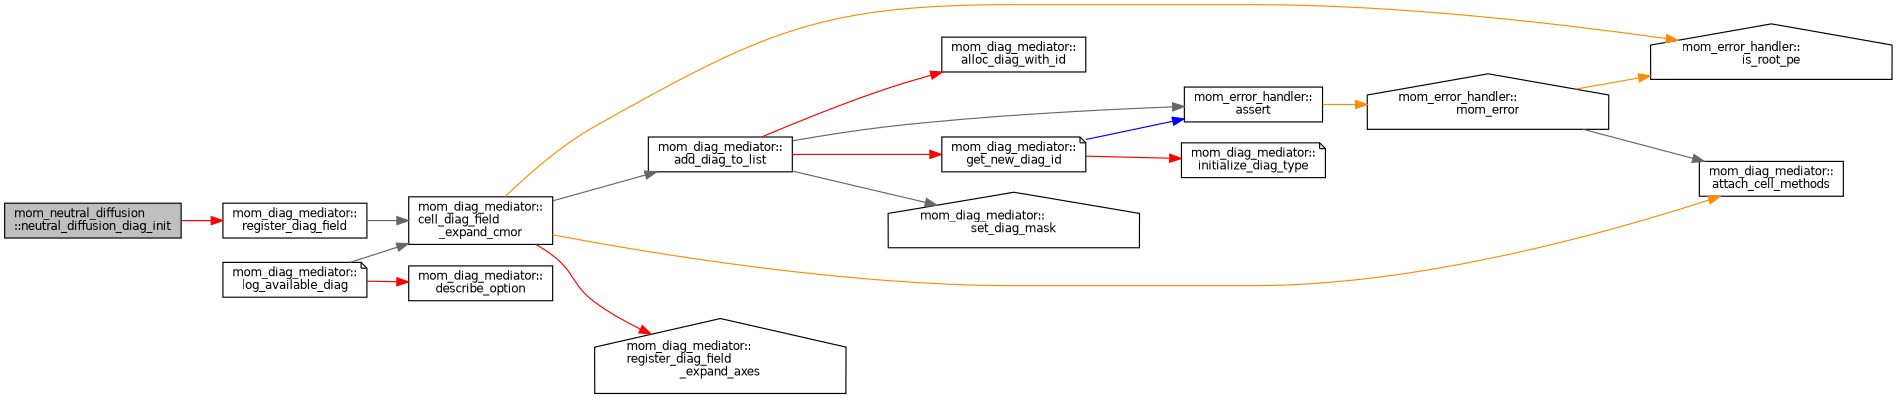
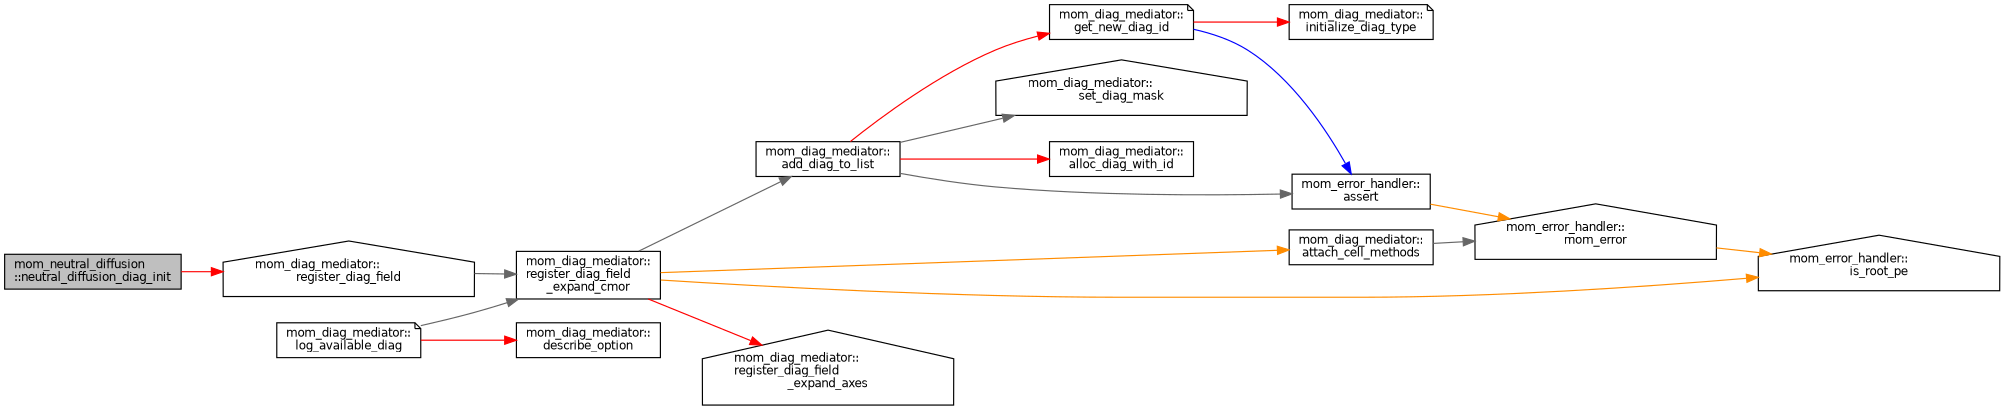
(1638, 144) -> (1448, 243)
(295, 221) -> (349, 272)
(481, 221) -> (588, 275)
